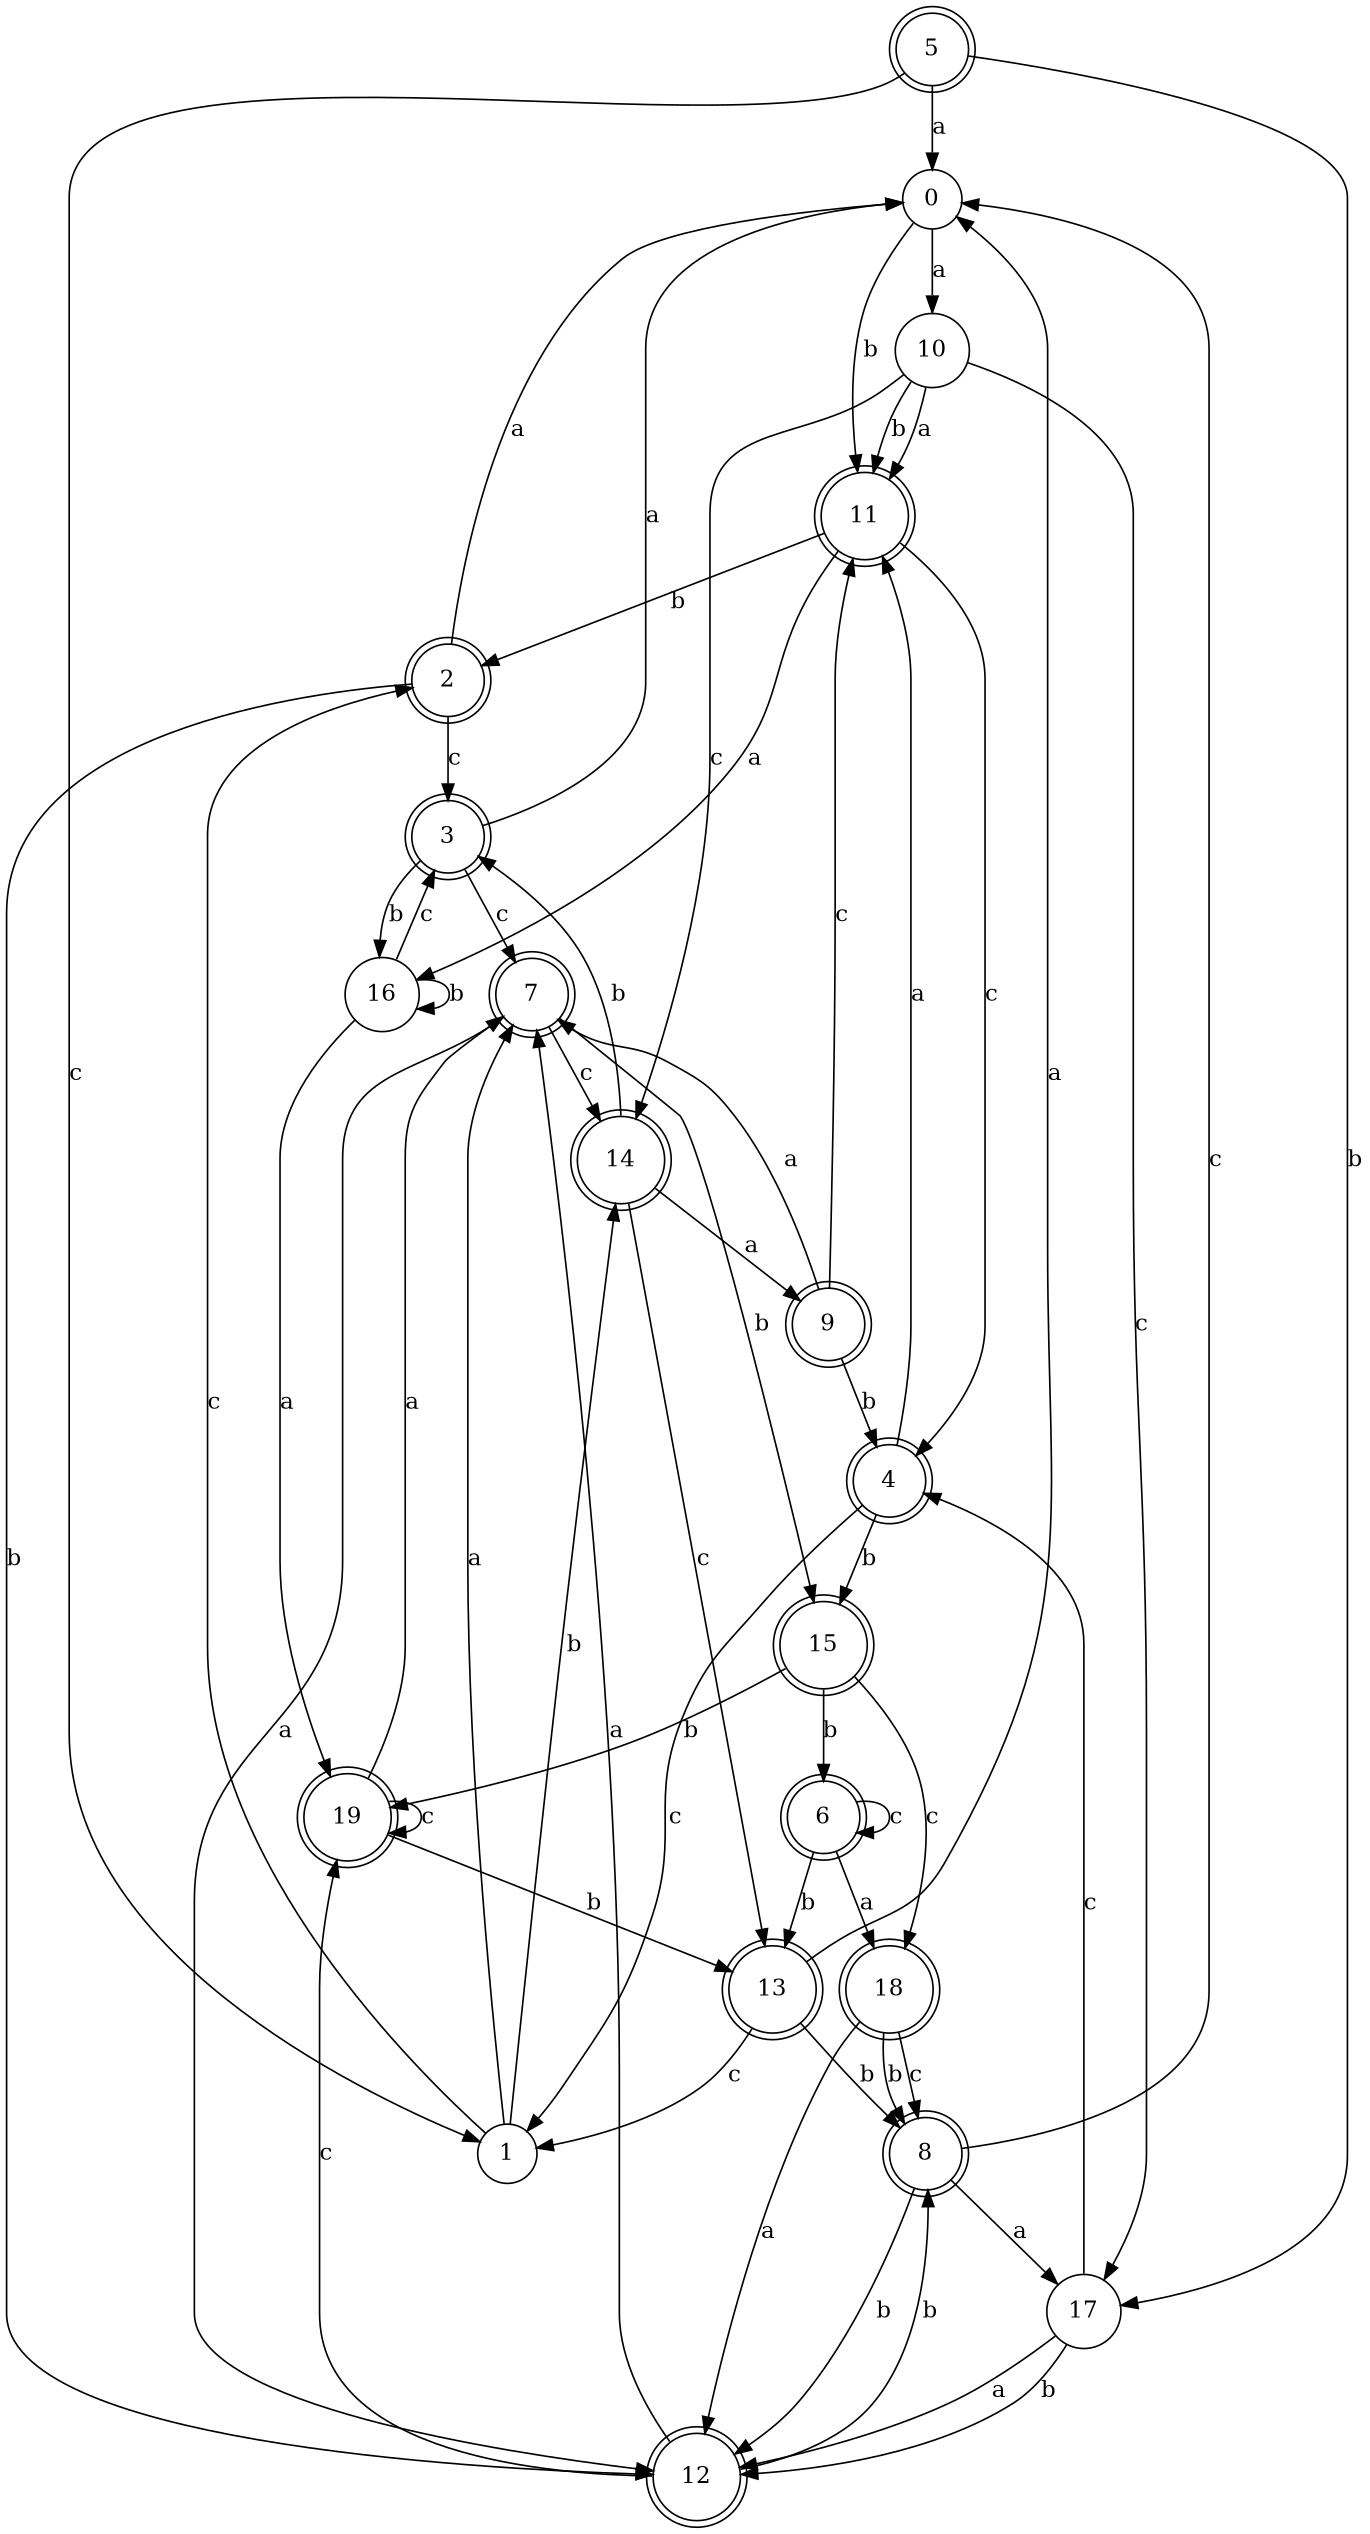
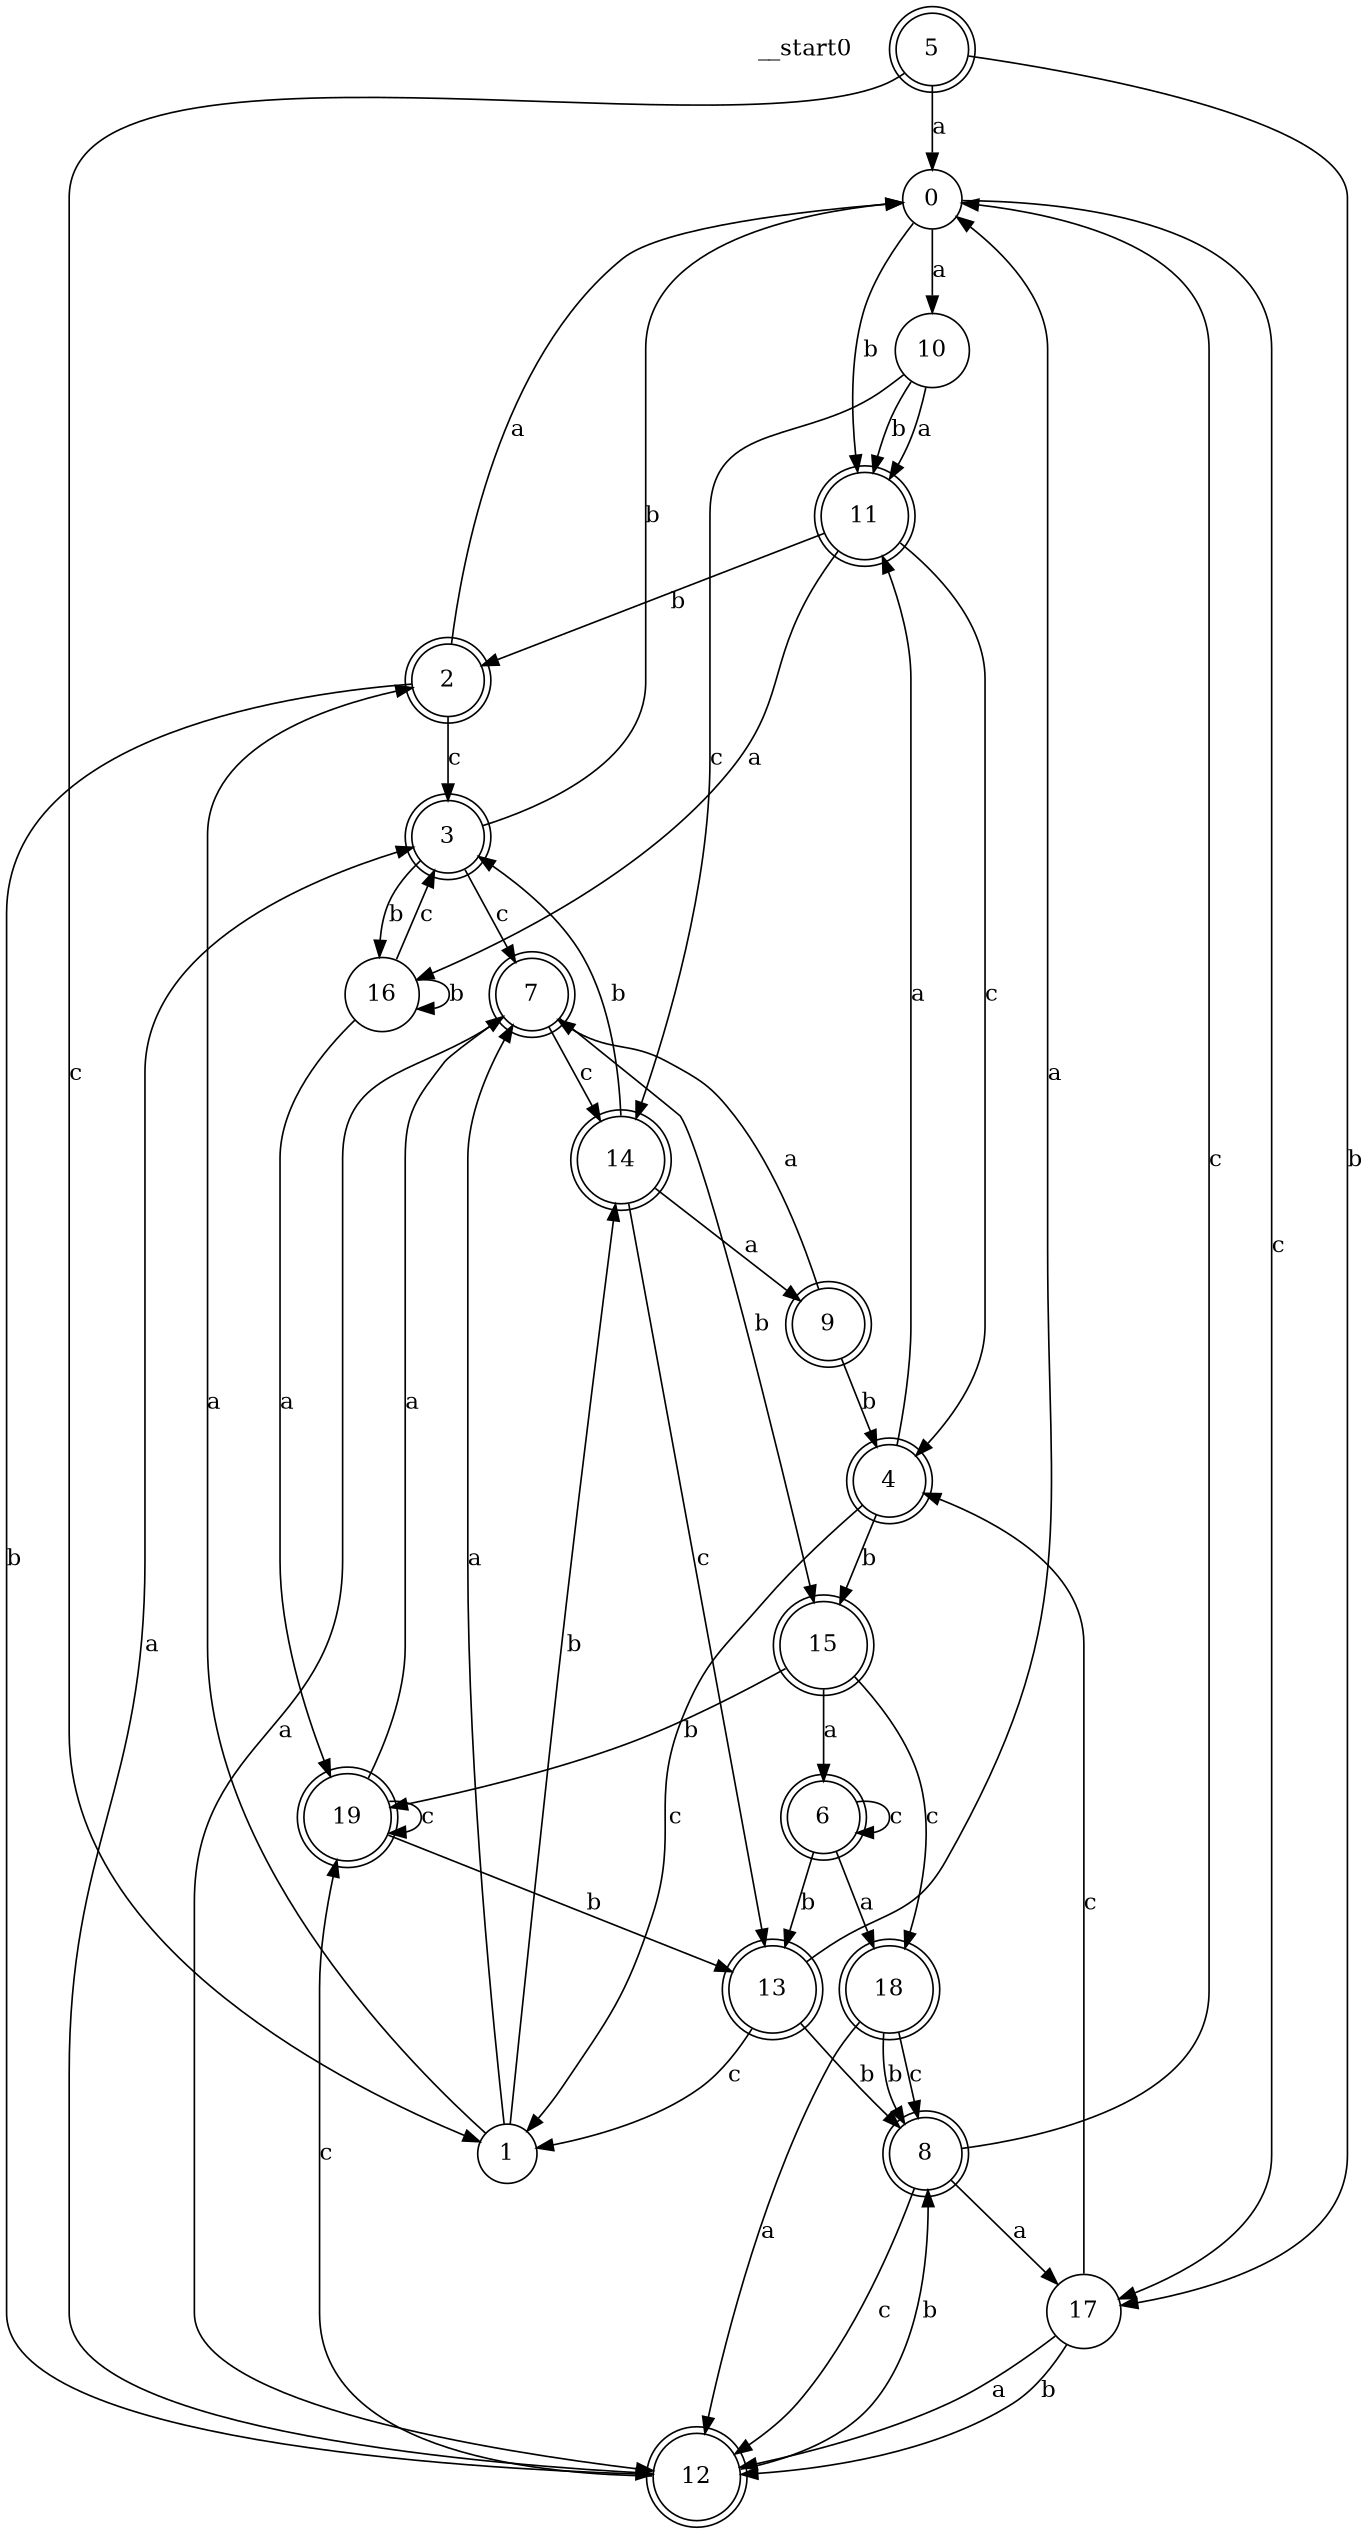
none -> (805, 49)
(653, 516) -> (653, 516)
(835, 931) -> none
(1134, 1274) -> (1272, 1167)
(214, 1403) -> (214, 1403)
(831, 1731) -> (831, 1731)
(610, 1783) -> (104, 1829)
(885, 2311) -> (885, 2311)
